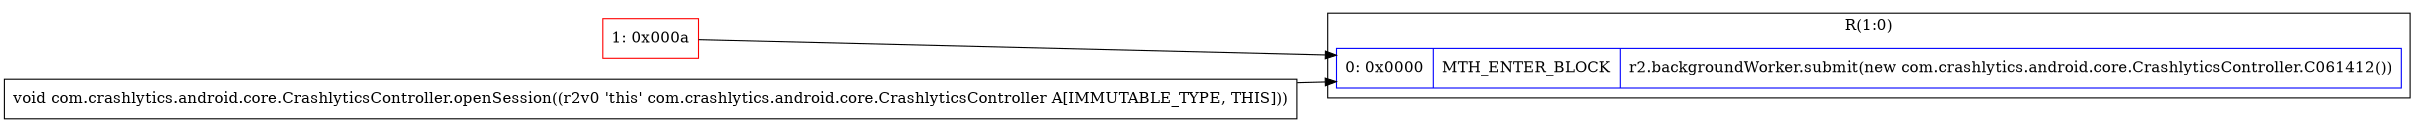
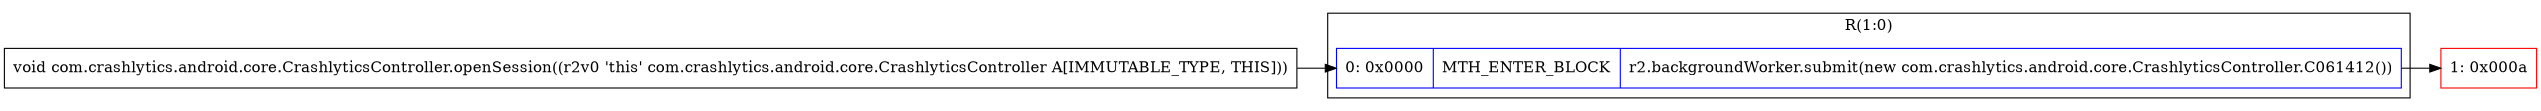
(1012, 47) -> (2417, 68)
